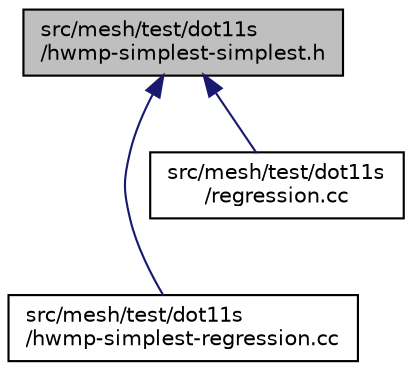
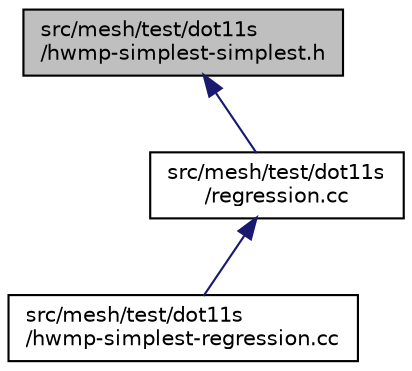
(126, 196) -> (224, 266)
